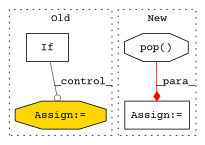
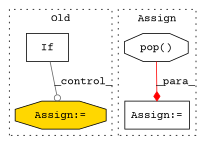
(157, 18) -> (157, 18)
